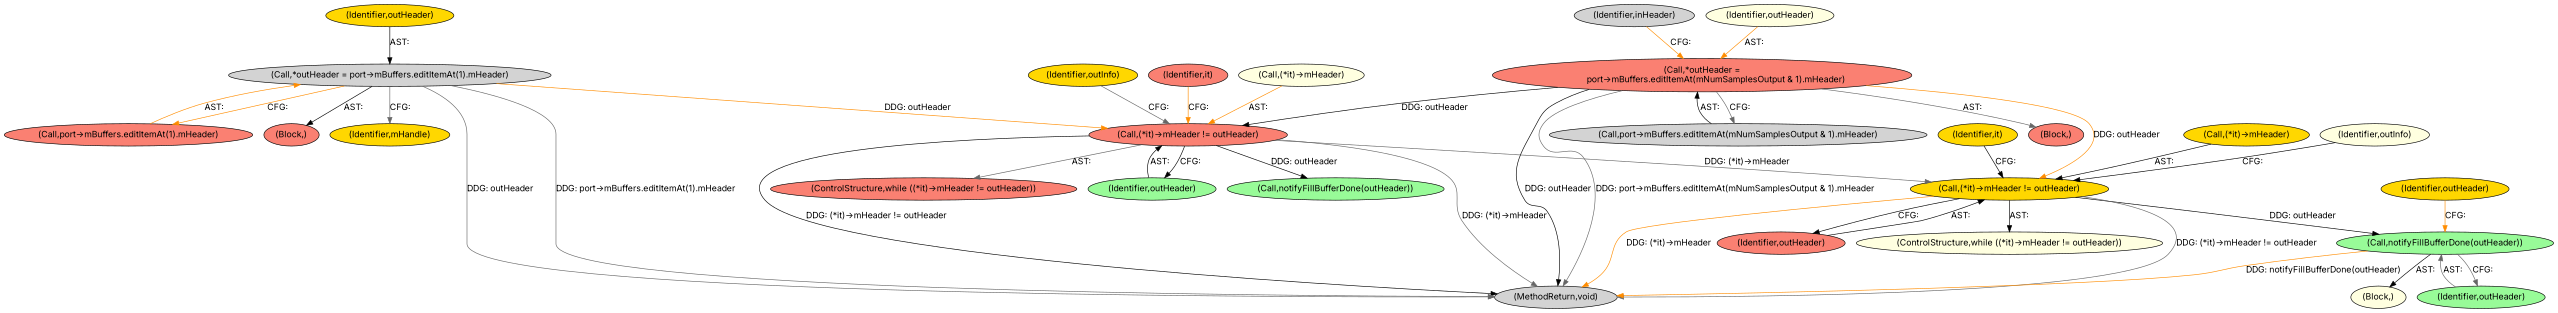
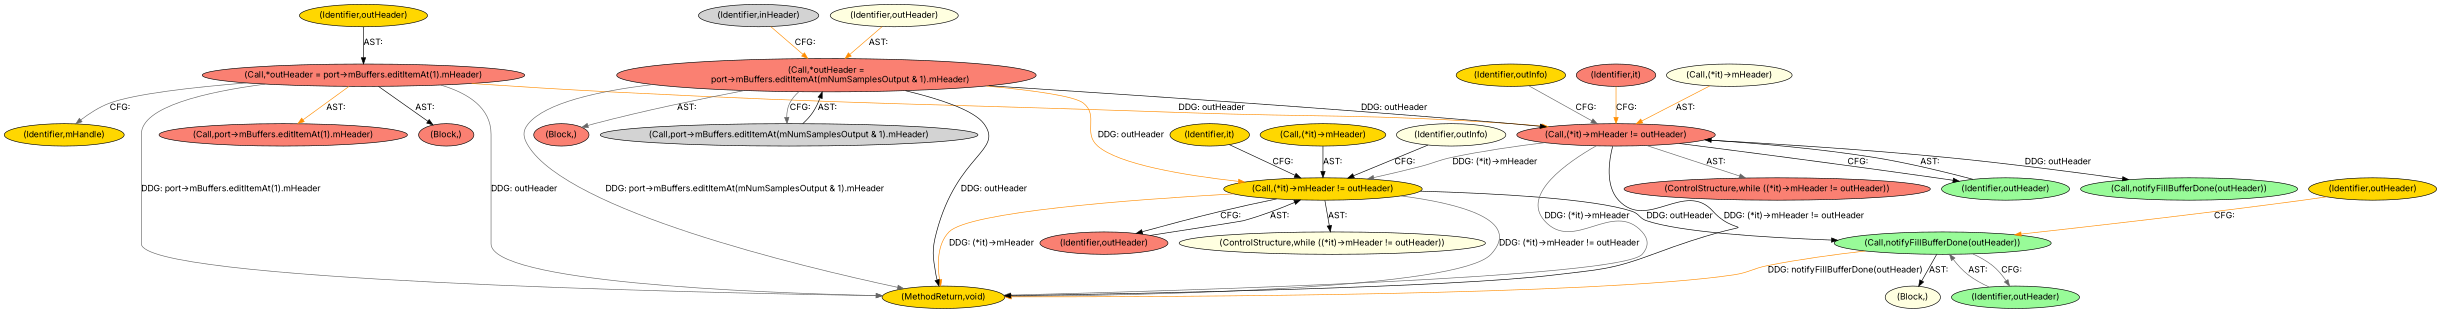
(390, 75) -> (363, 75)
(220, 99) -> none
(279, 108) -> (337, 108)
(1556, 297) -> (943, 297)
